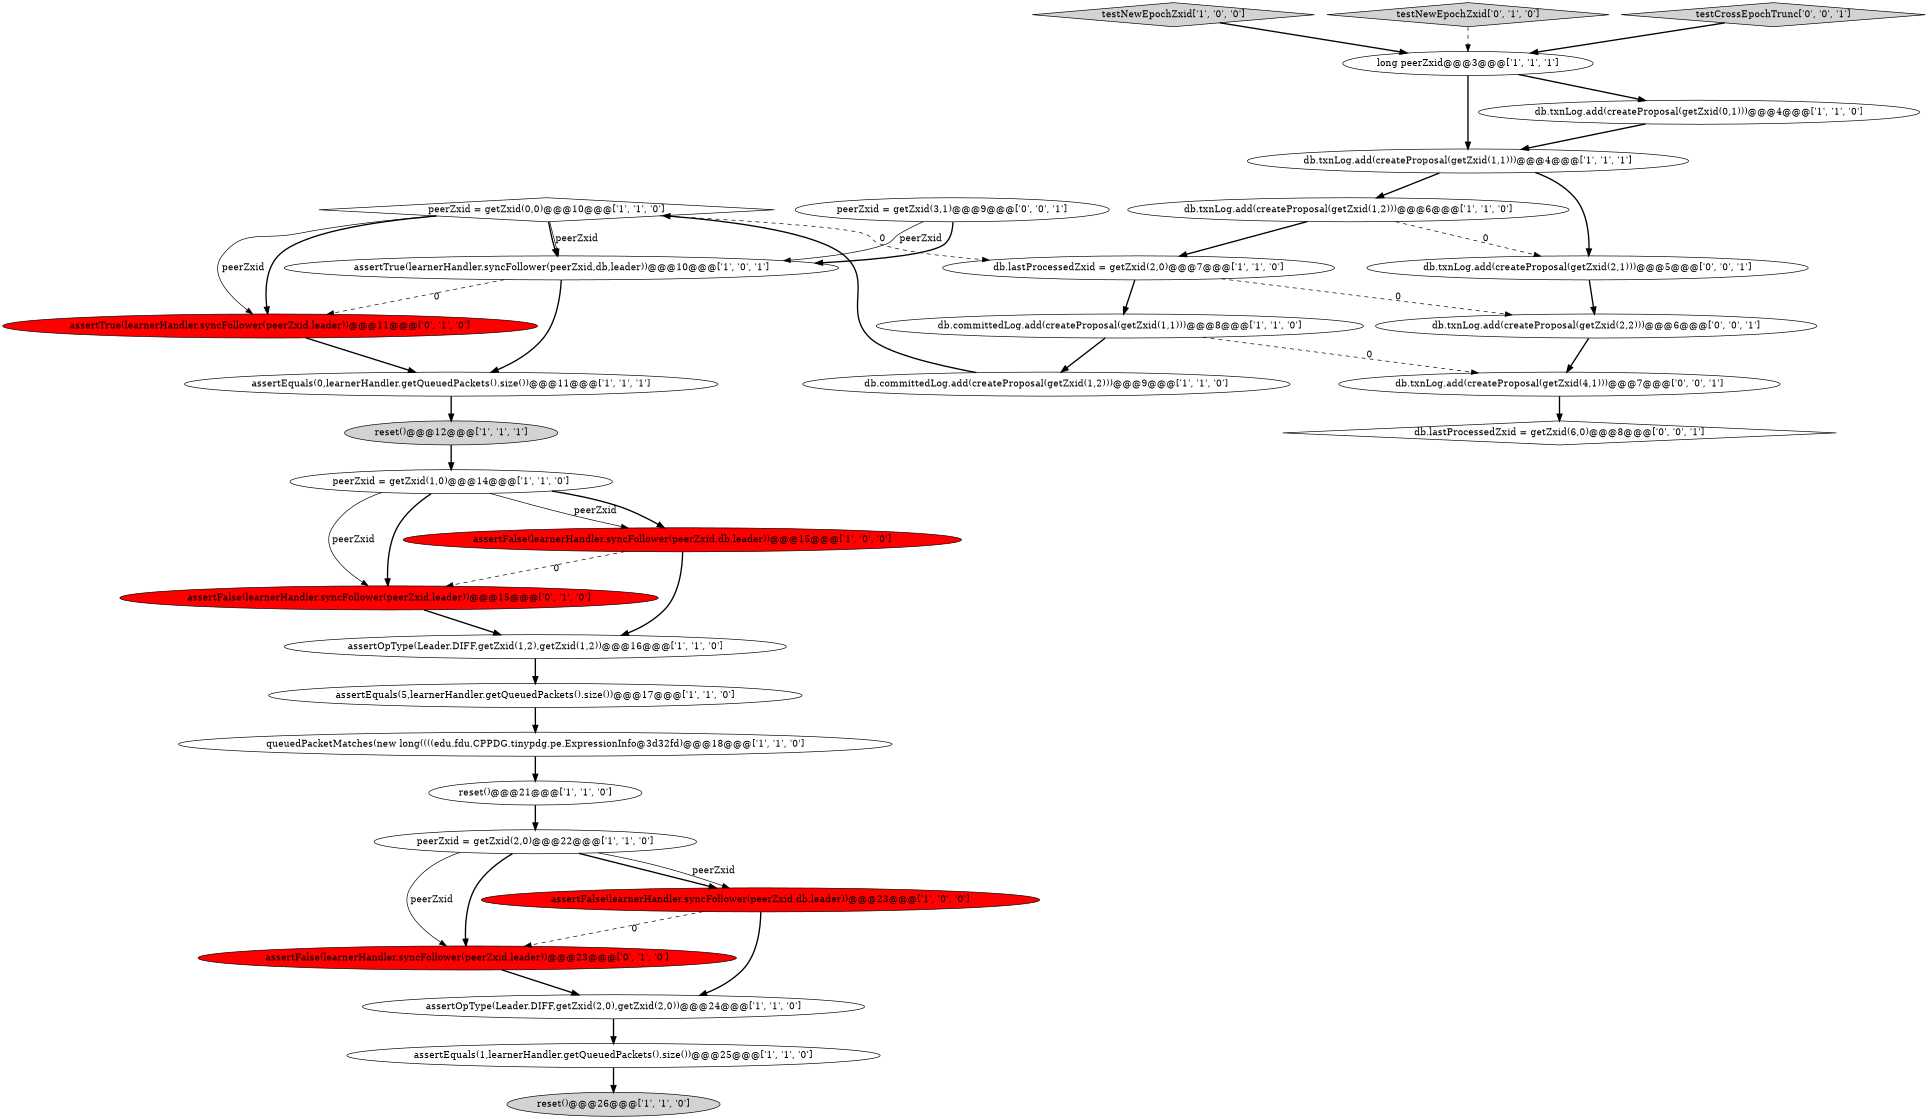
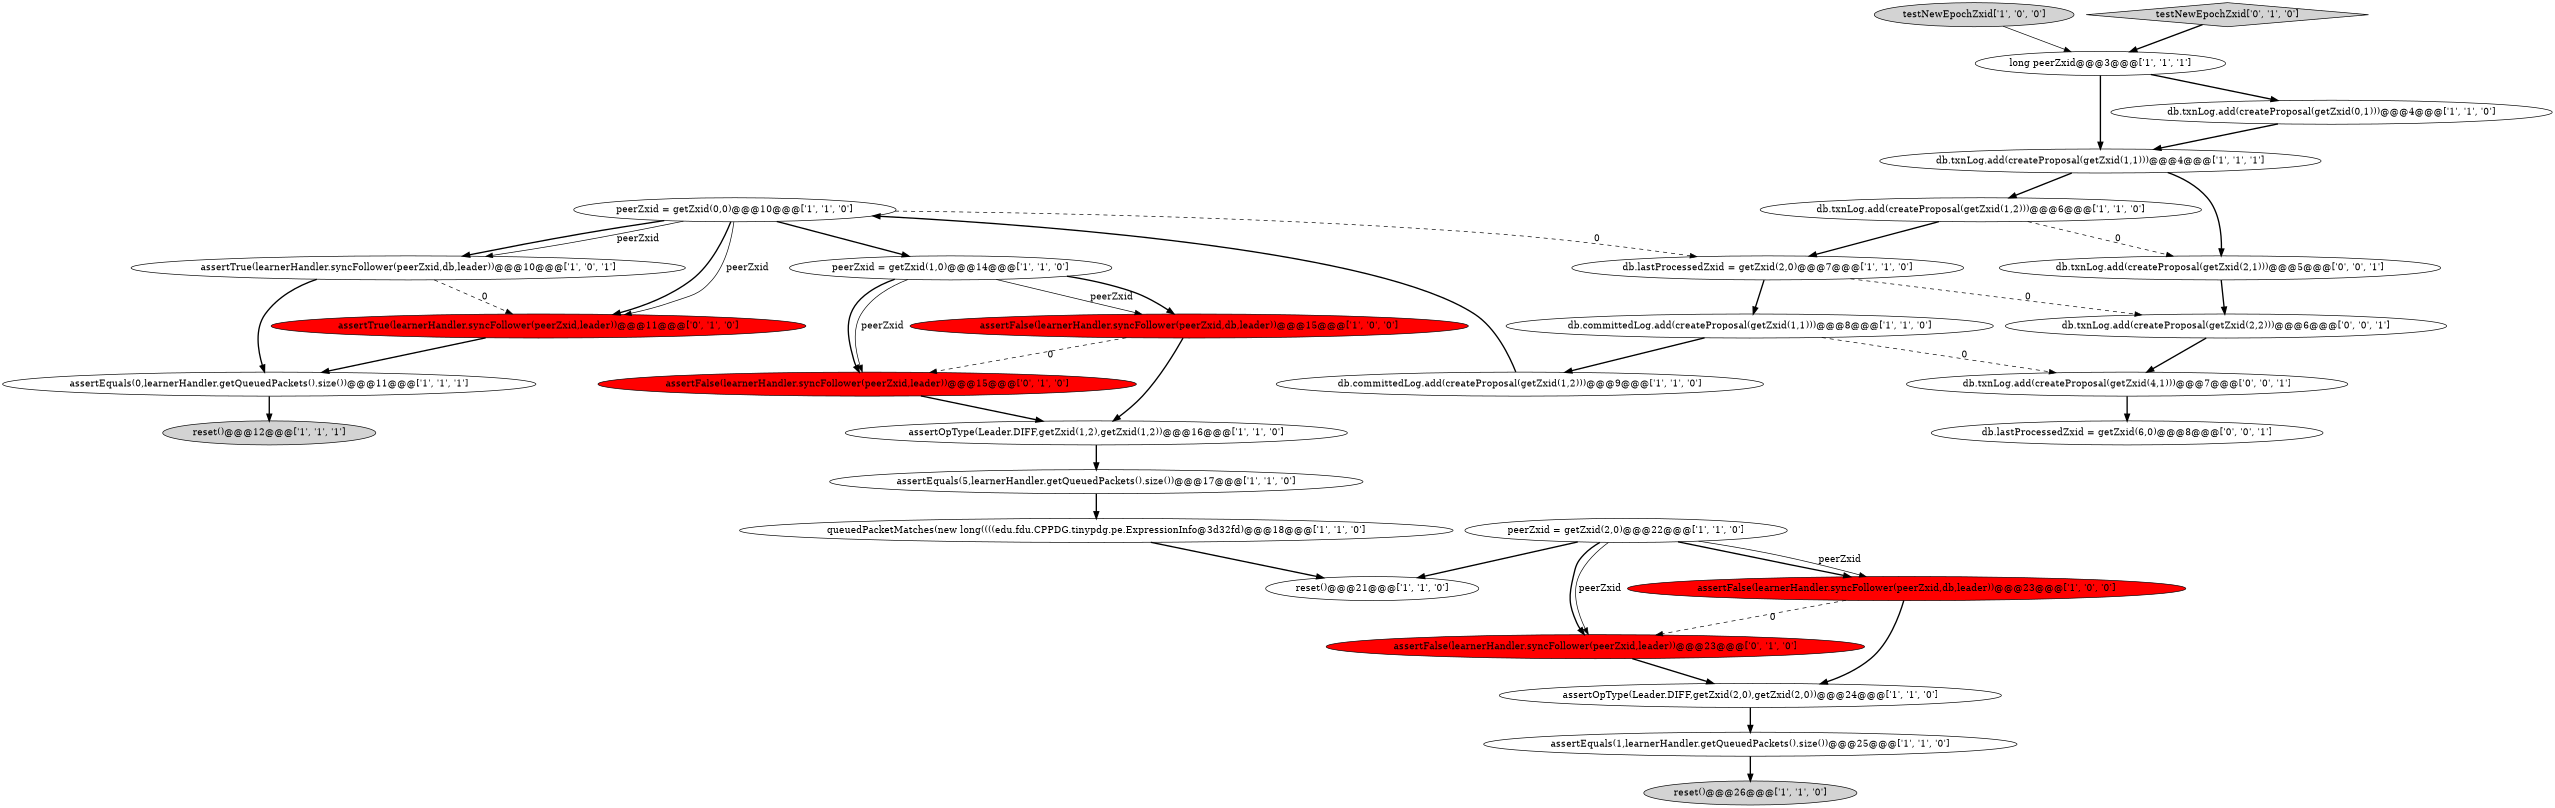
(1173, 15) -> (1974, 15)
(1773, 15) -> none
(1468, 36) -> (2169, 37)
(1310, 37) -> (2034, 38)
(547, 210) -> (735, 210)
(952, 210) -> none
(1560, 433) -> (2127, 433)
(451, 454) -> (840, 238)
(535, 814) -> (1501, 559)
